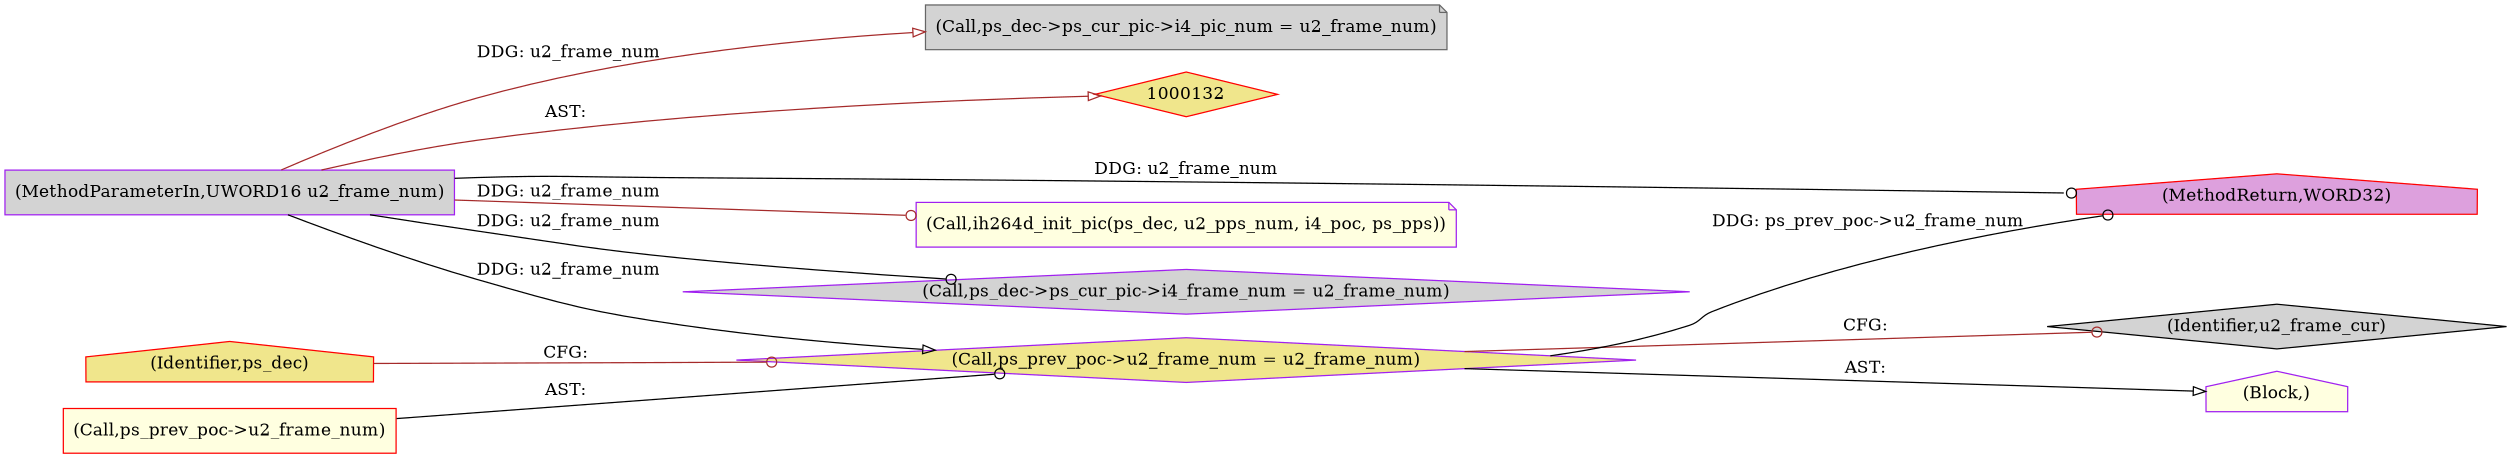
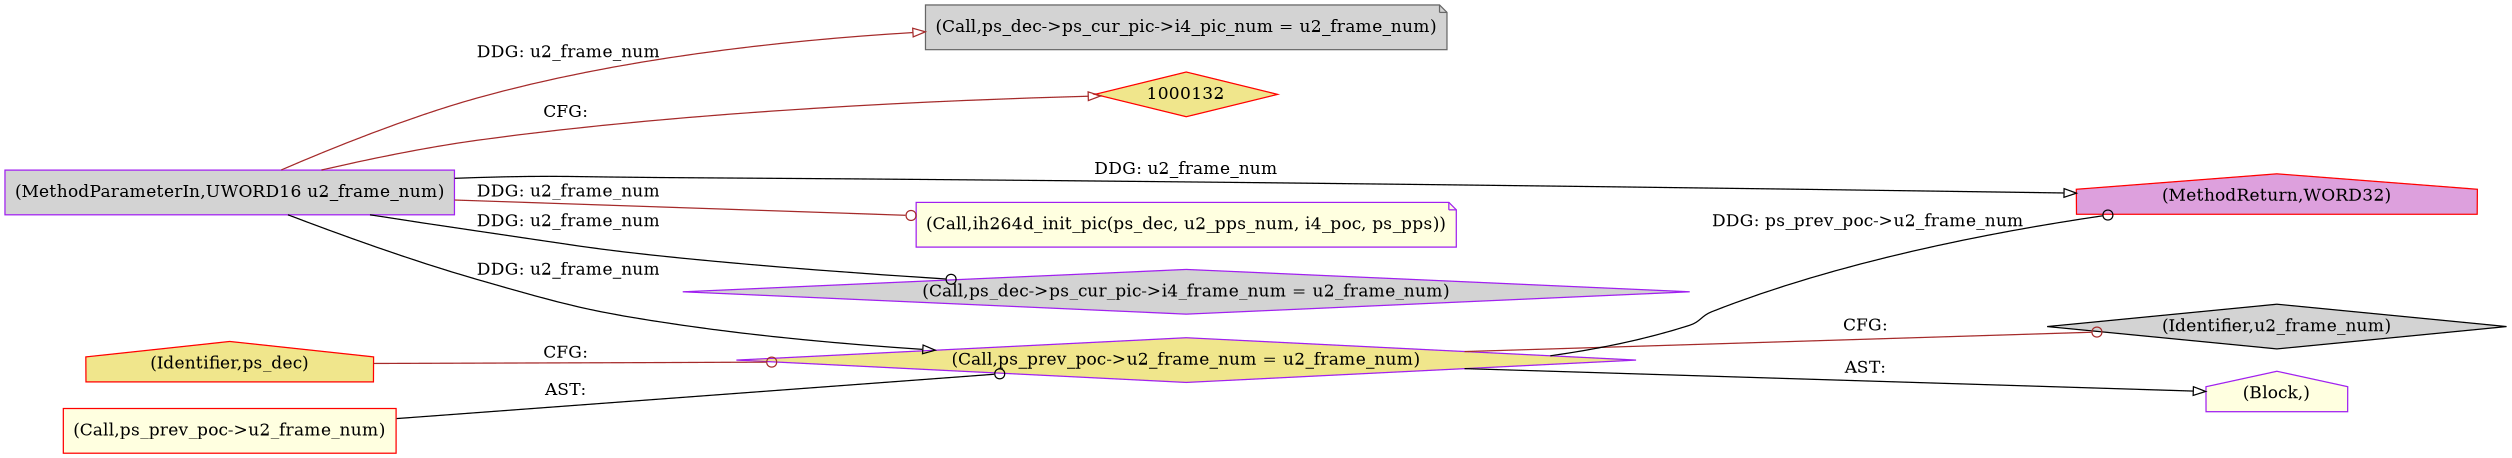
(569, 112) -> (569, 112)
(1259, 183) -> (1259, 183)
(2277, 327) -> (2277, 327)
